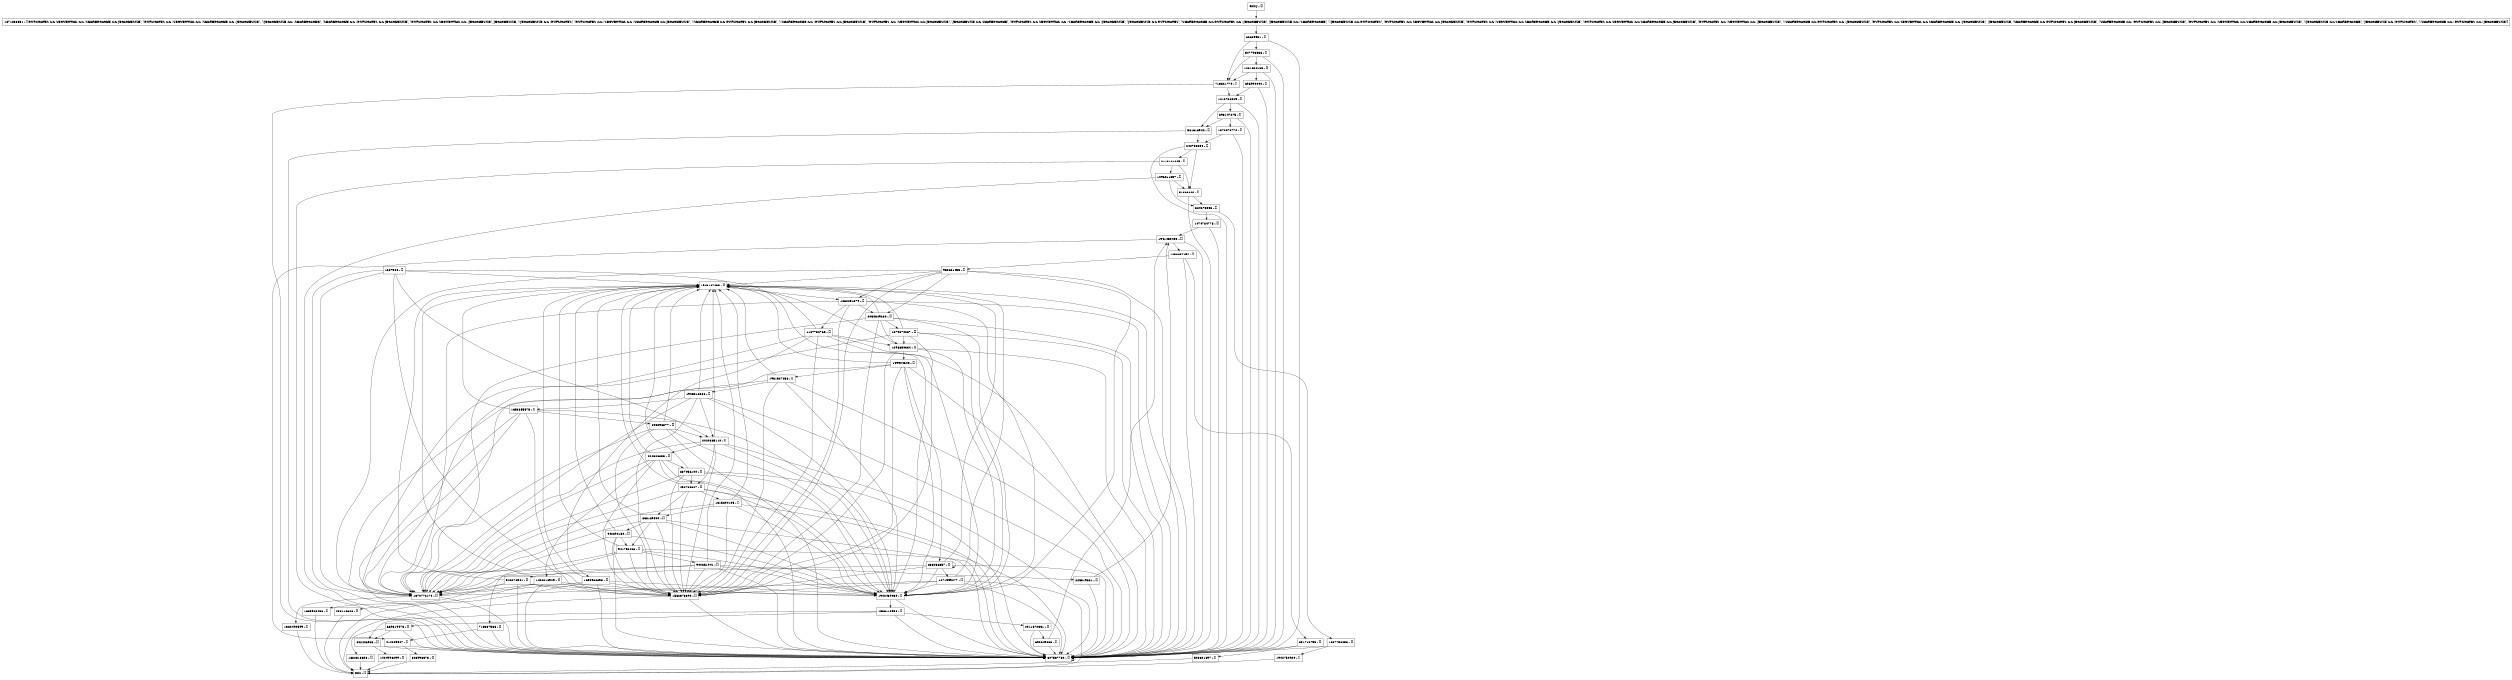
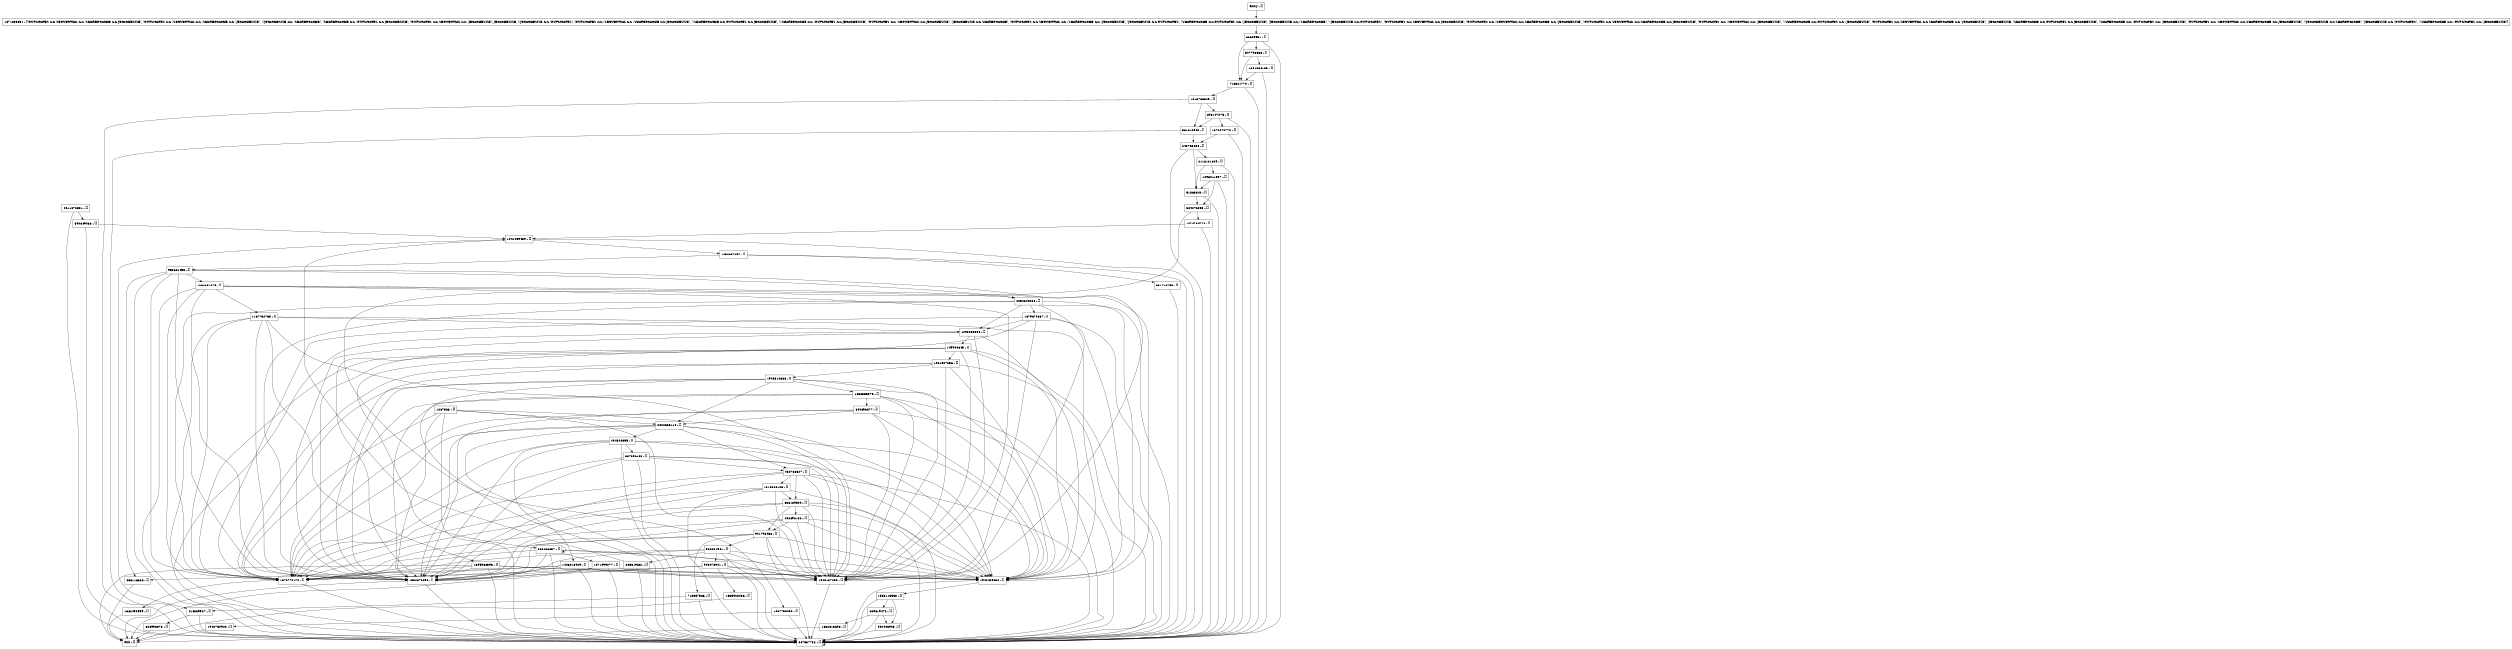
(1256, 84) -> none
(782, 293) -> (792, 298)
(1114, 430) -> (127, 410)
(1283, 449) -> none
(963, 619) -> none
(392, 658) -> none
(1205, 658) -> none
